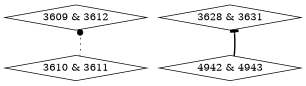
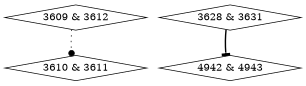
(235, 45) -> (225, 41)
(81, 46) -> (71, 40)
